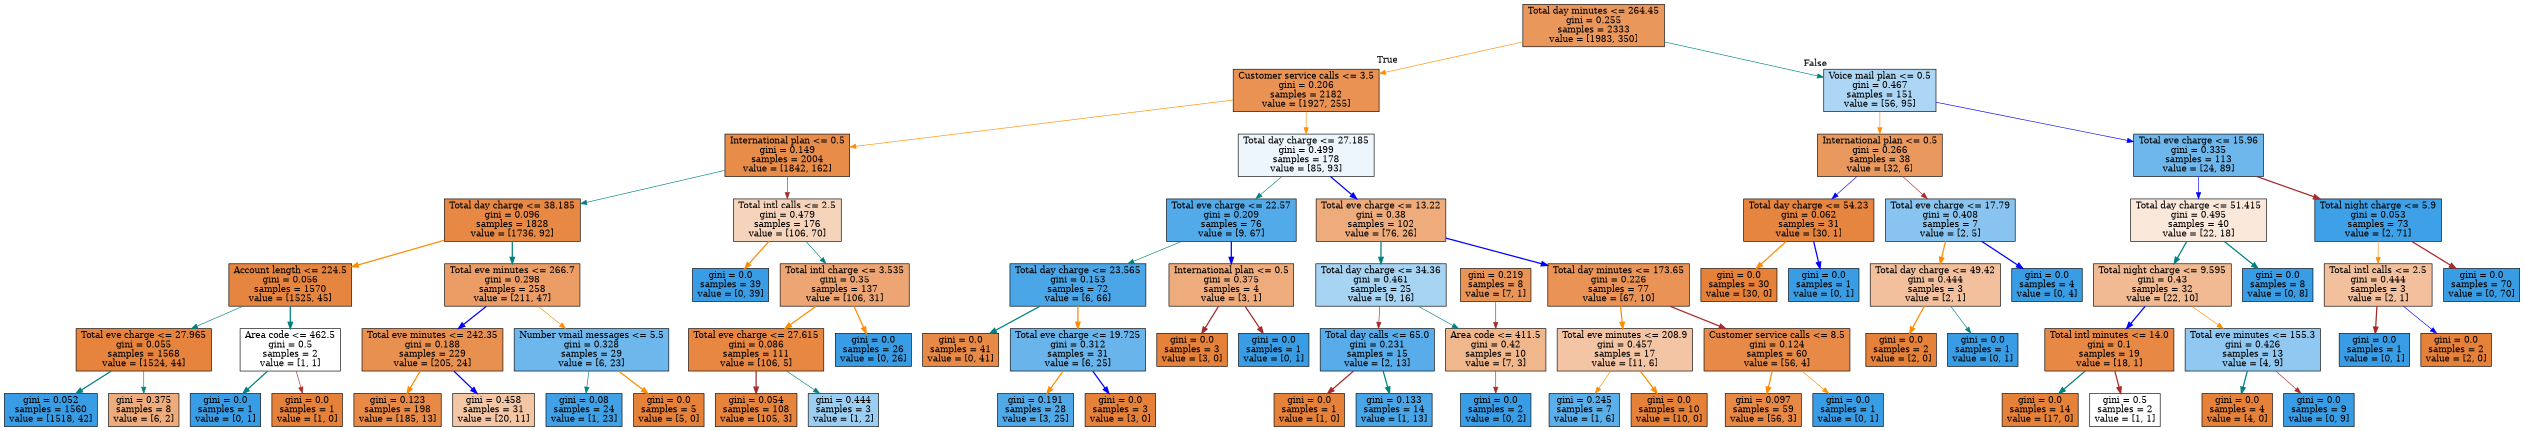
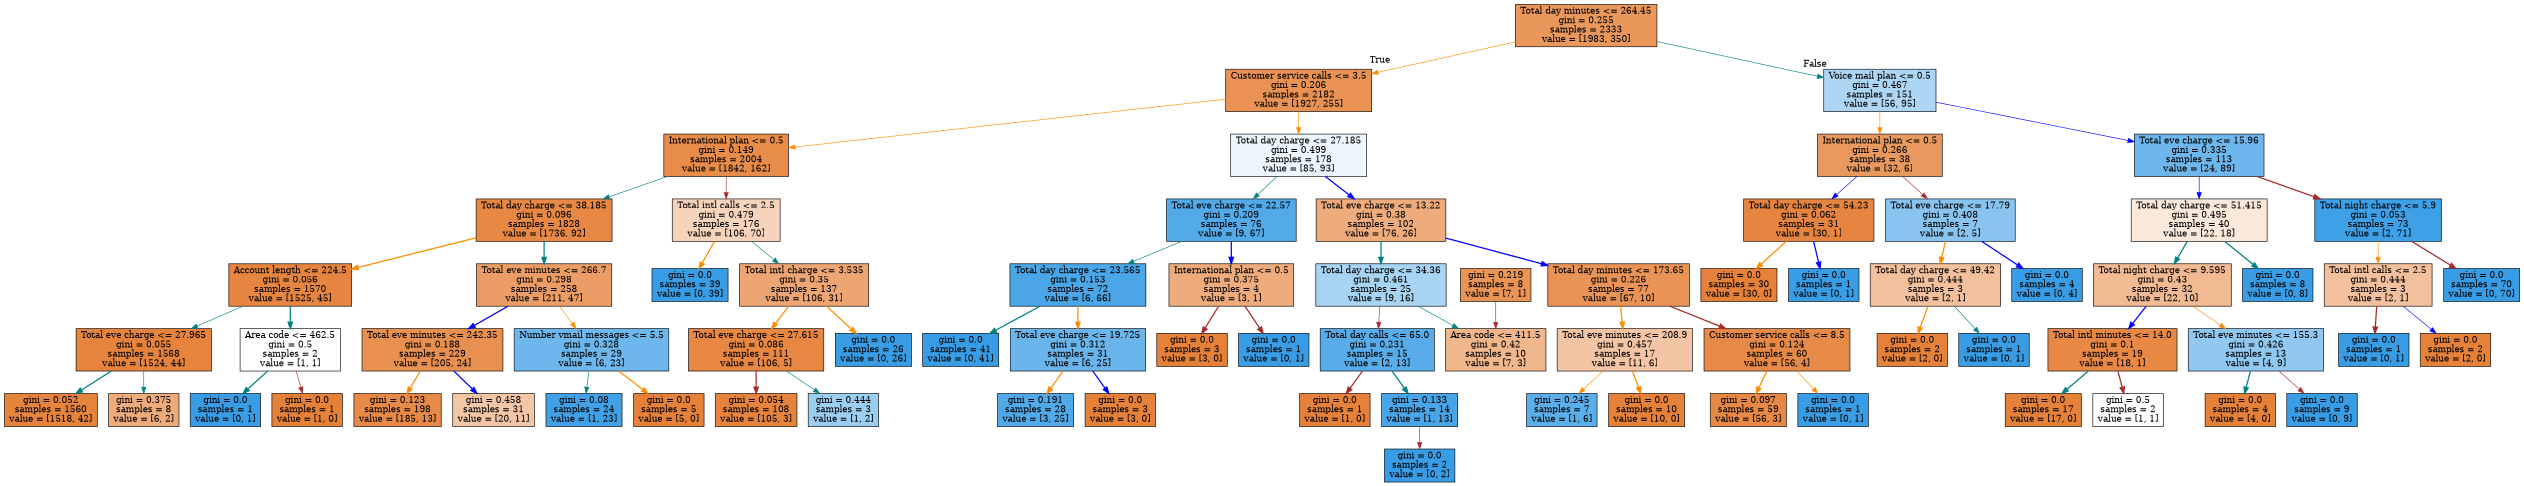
(961, 350) -> (961, 350)
(1496, 379) -> (1420, 435)
(51, 410) -> (51, 410)
(2040, 410) -> (2043, 410)
